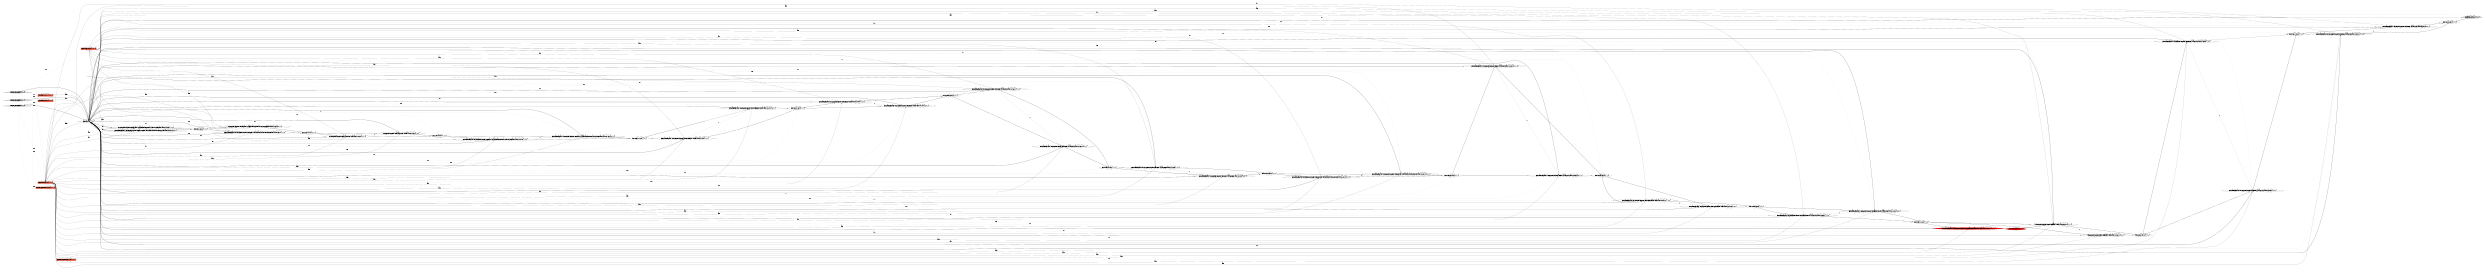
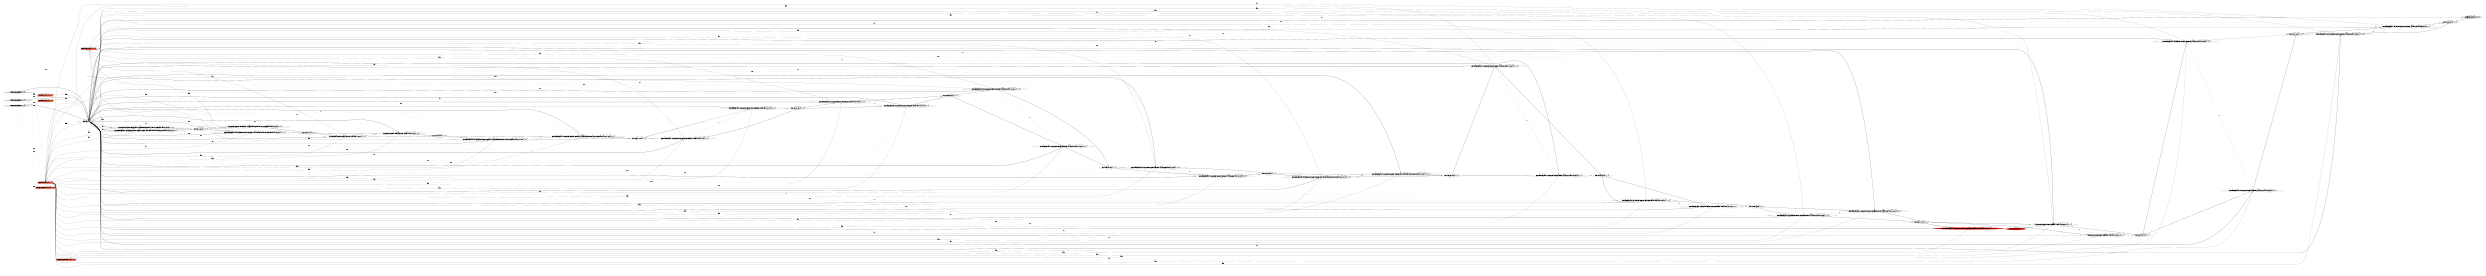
none -> (957, 57)
(34, 94) -> (34, 94)
